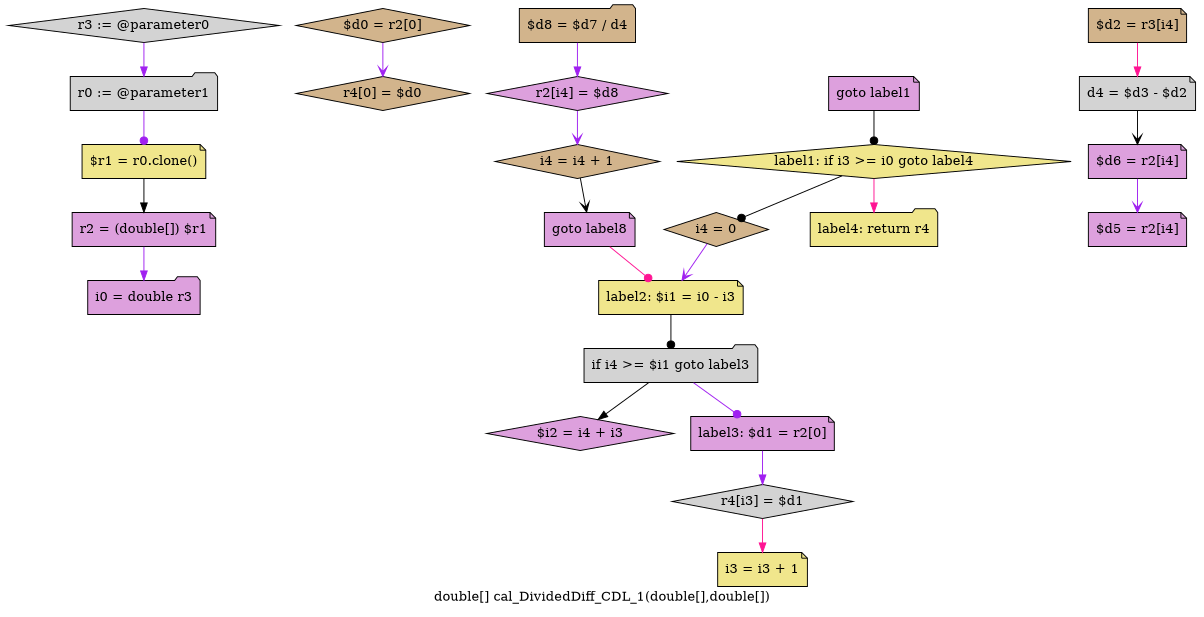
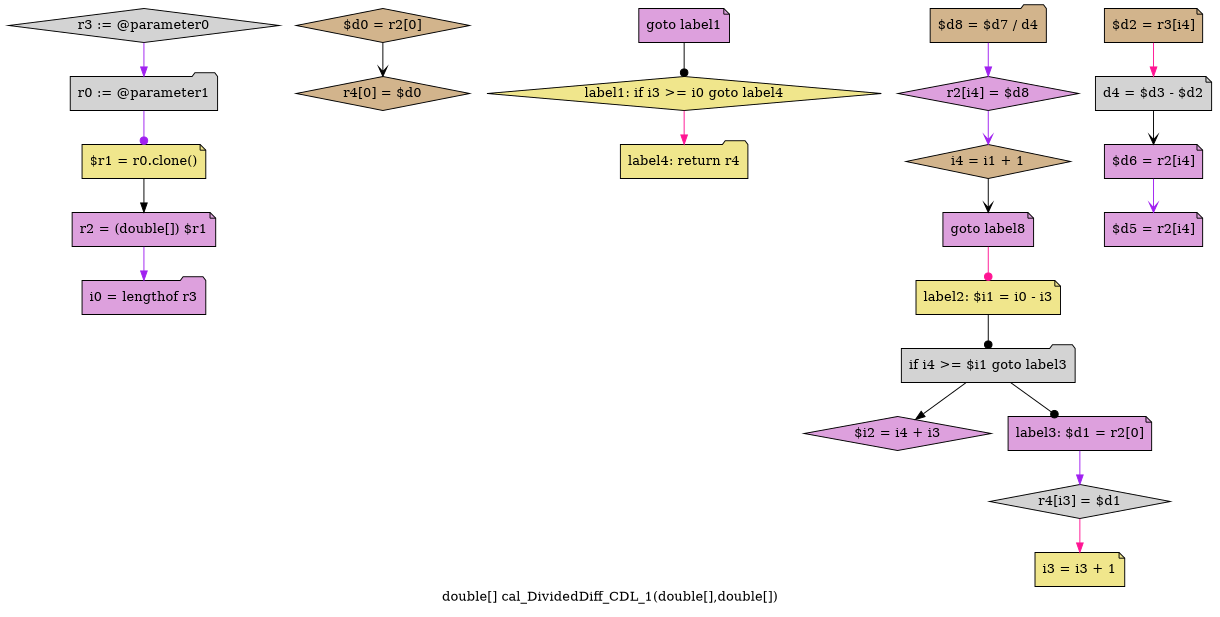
(383, 55) -> (383, 55)
(577, 162) -> (988, 162)
(716, 230) -> none
(144, 298) -> (144, 298)
(714, 397) -> (1031, 397)
